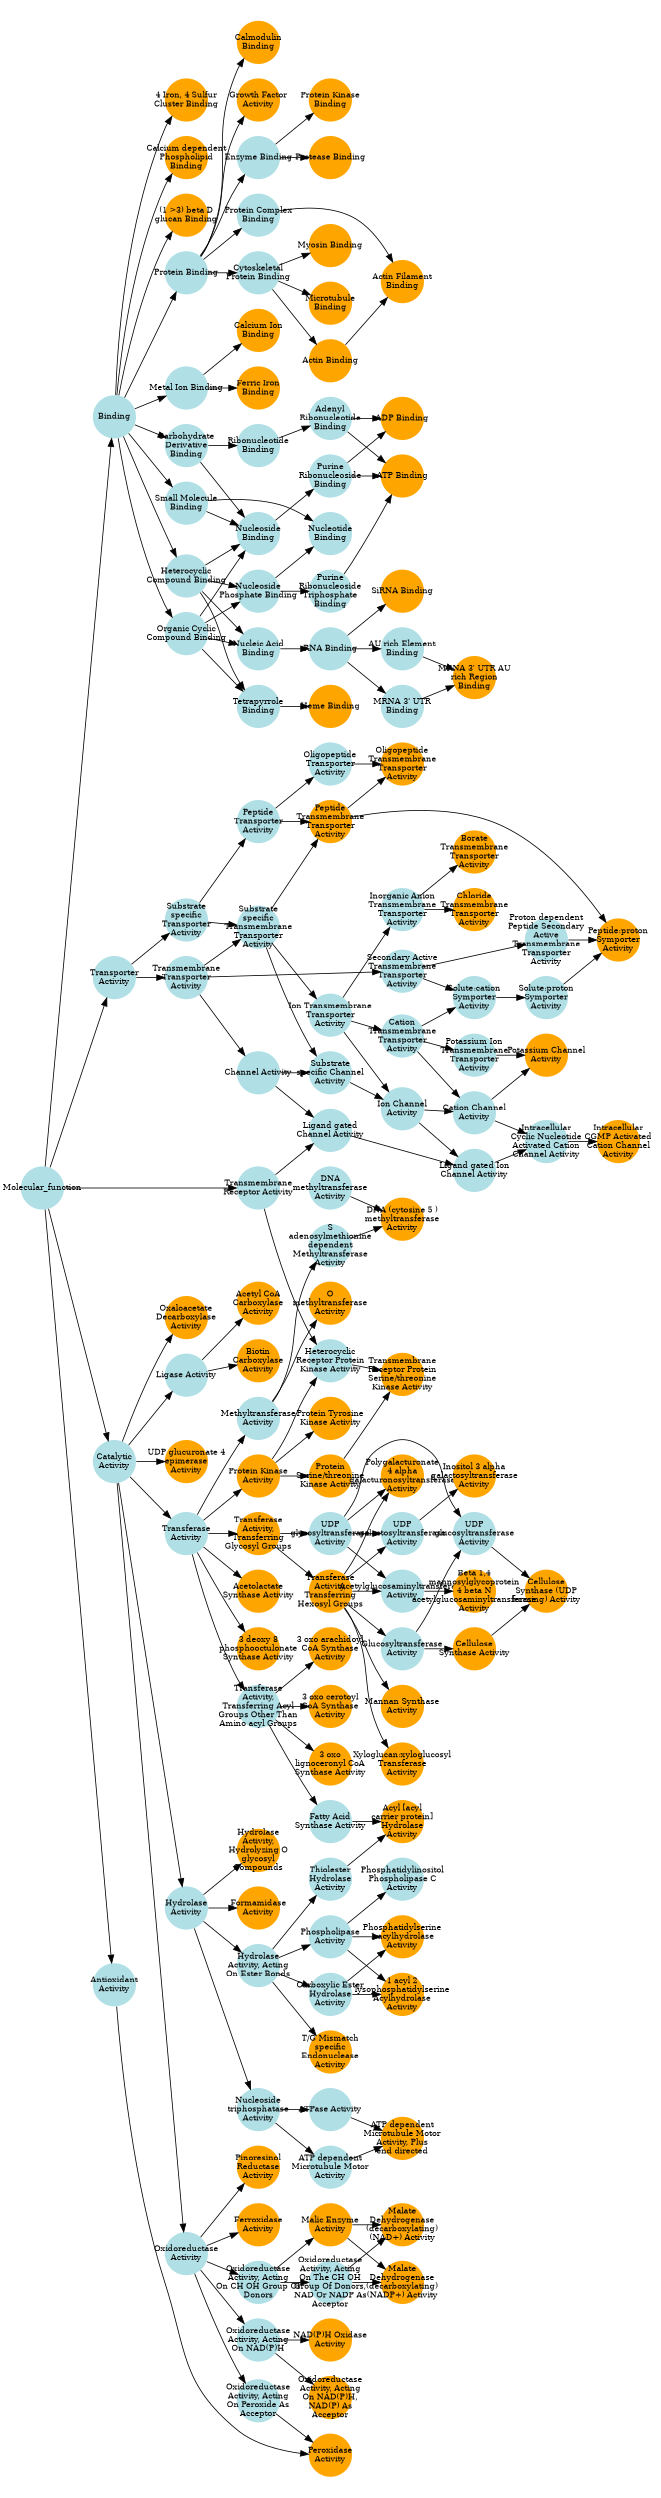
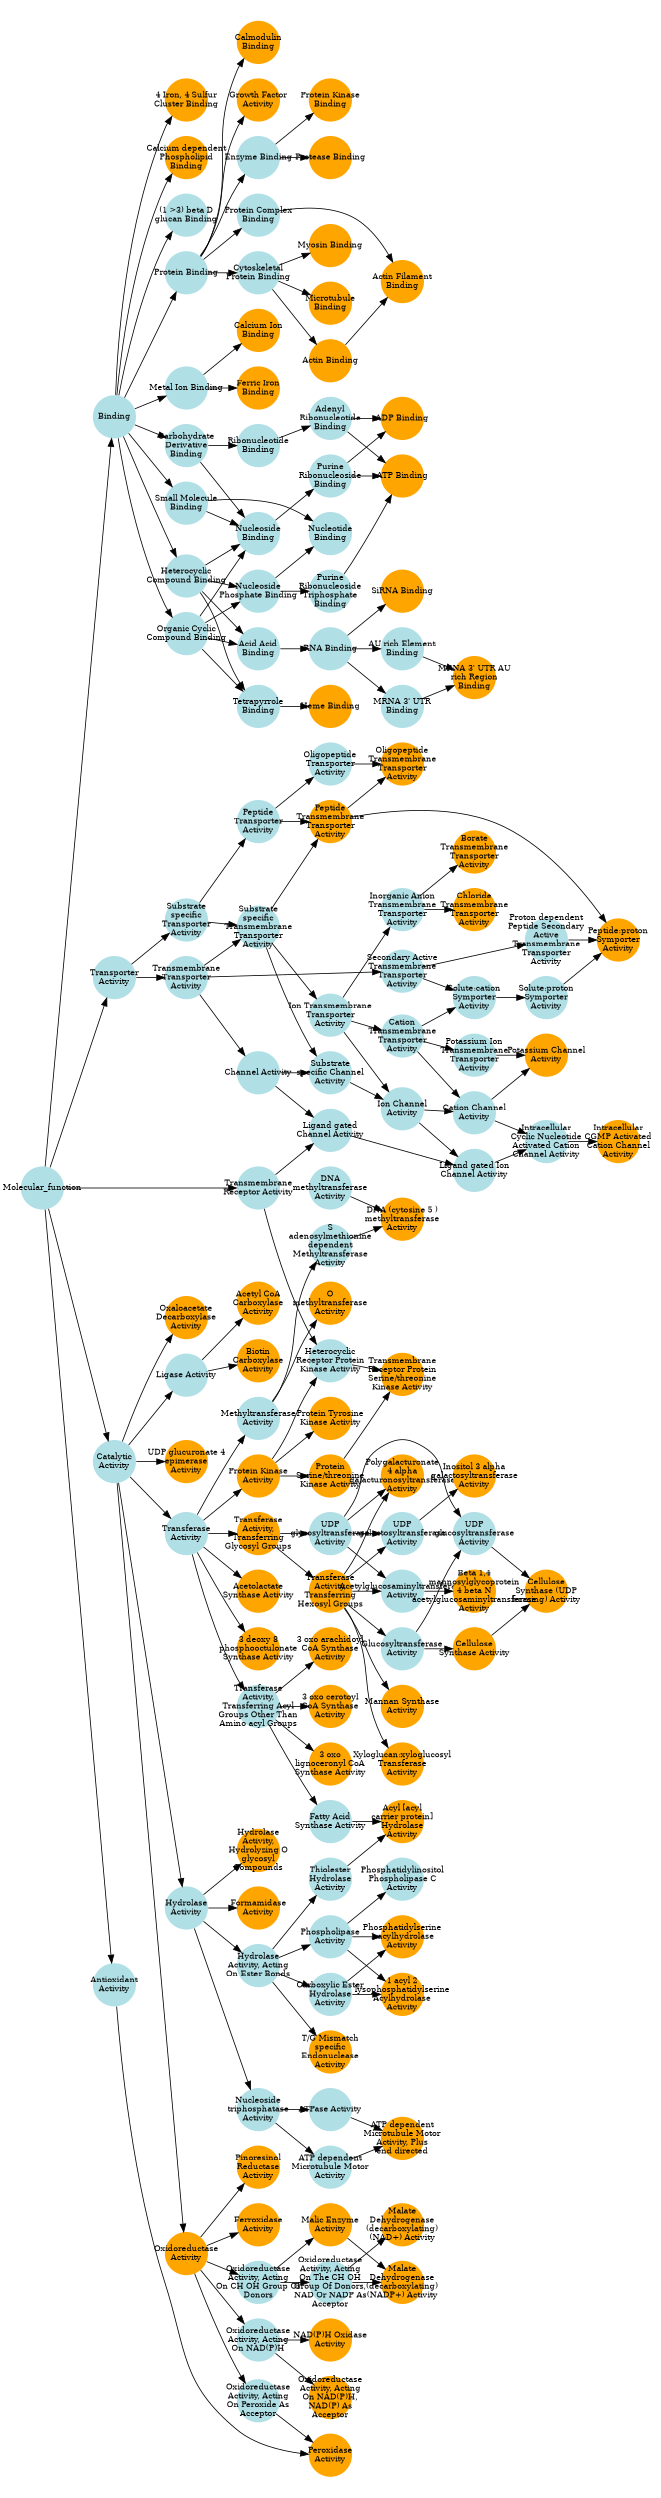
(186, 215) -> (186, 215)
(258, 649) -> (258, 649)
(362, 2225) -> none
(186, 2254) -> (186, 2254)
